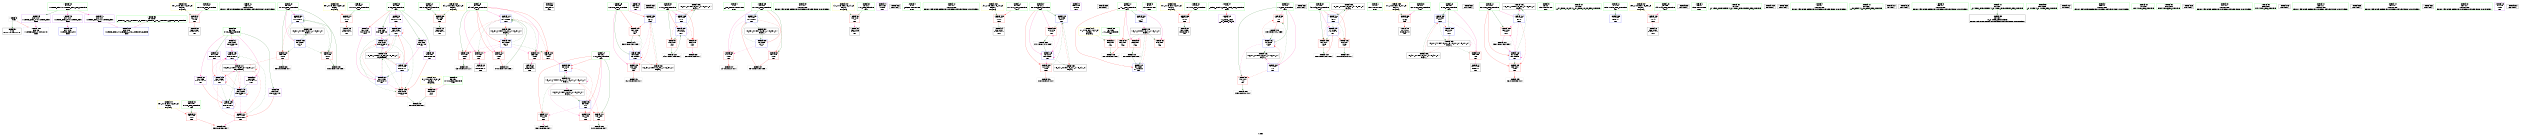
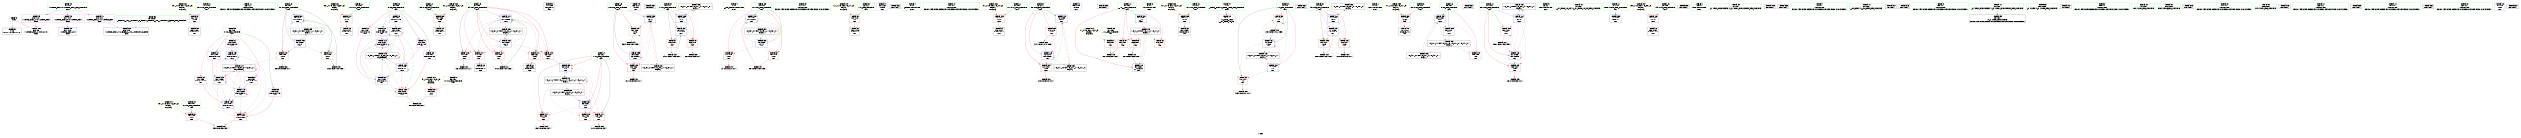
(1475, 68) -> none
